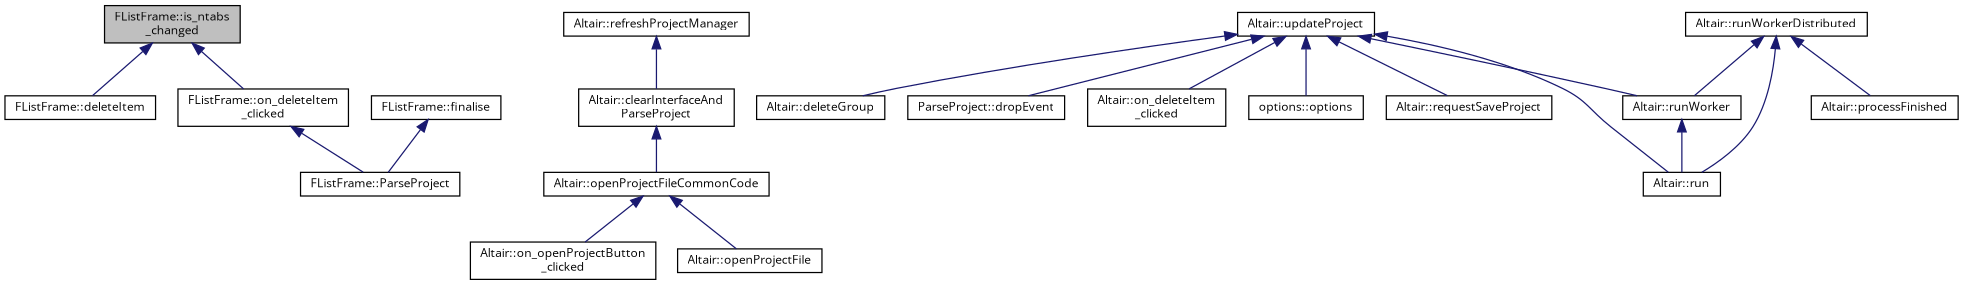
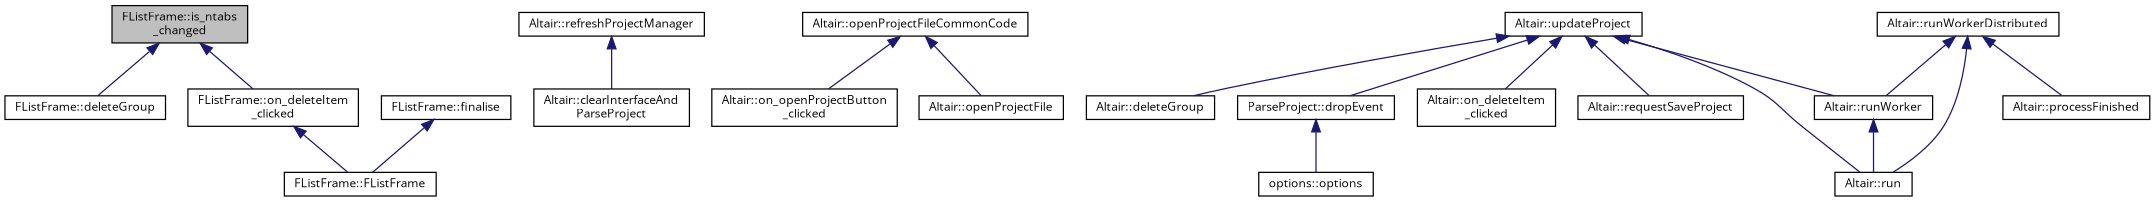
(1306, 72) -> (1316, 152)
(80, 108) -> (85, 108)
(656, 156) -> none
(380, 184) -> (360, 184)
